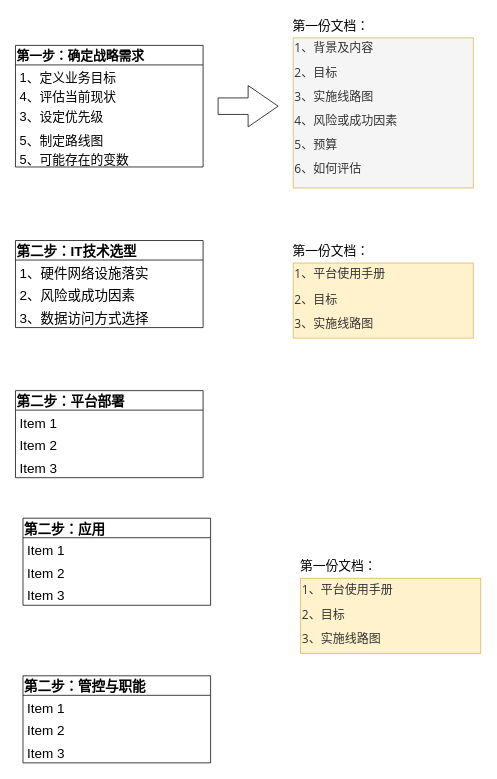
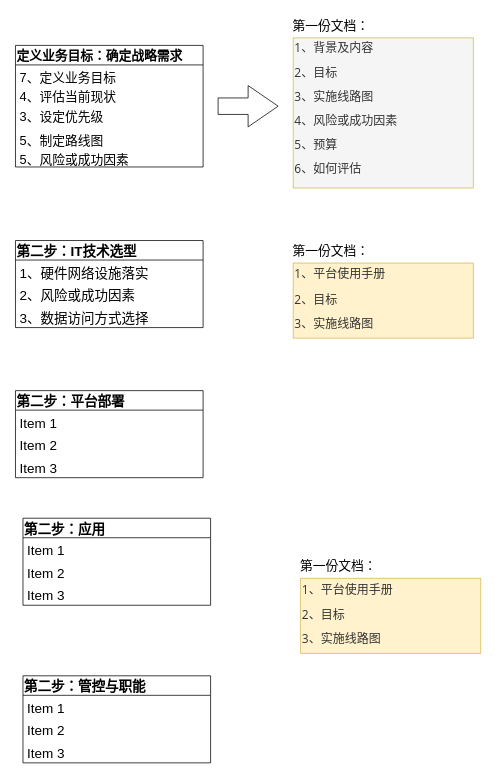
(80, 56) -> (99, 56)
(68, 78) -> (68, 78)
(74, 160) -> (74, 160)
